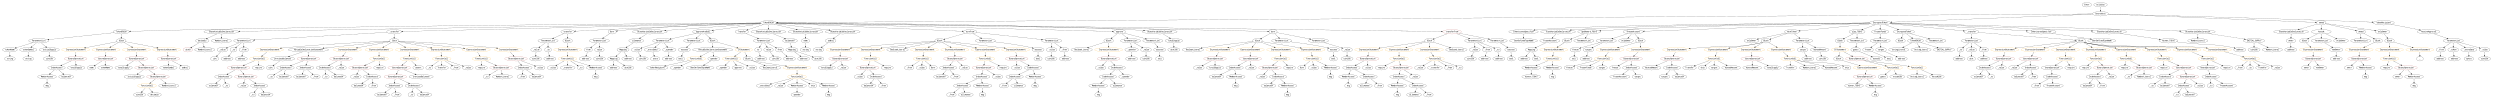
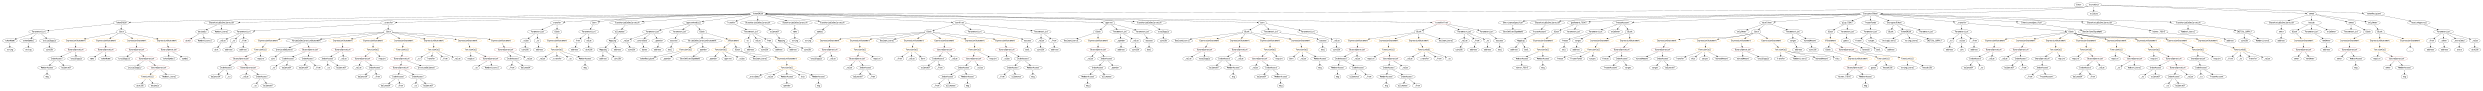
(2100, 9) -> (2094, 9)
(418, 68) -> none
